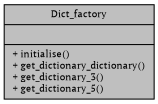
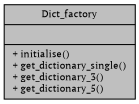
(79, 66) -> (70, 66)
